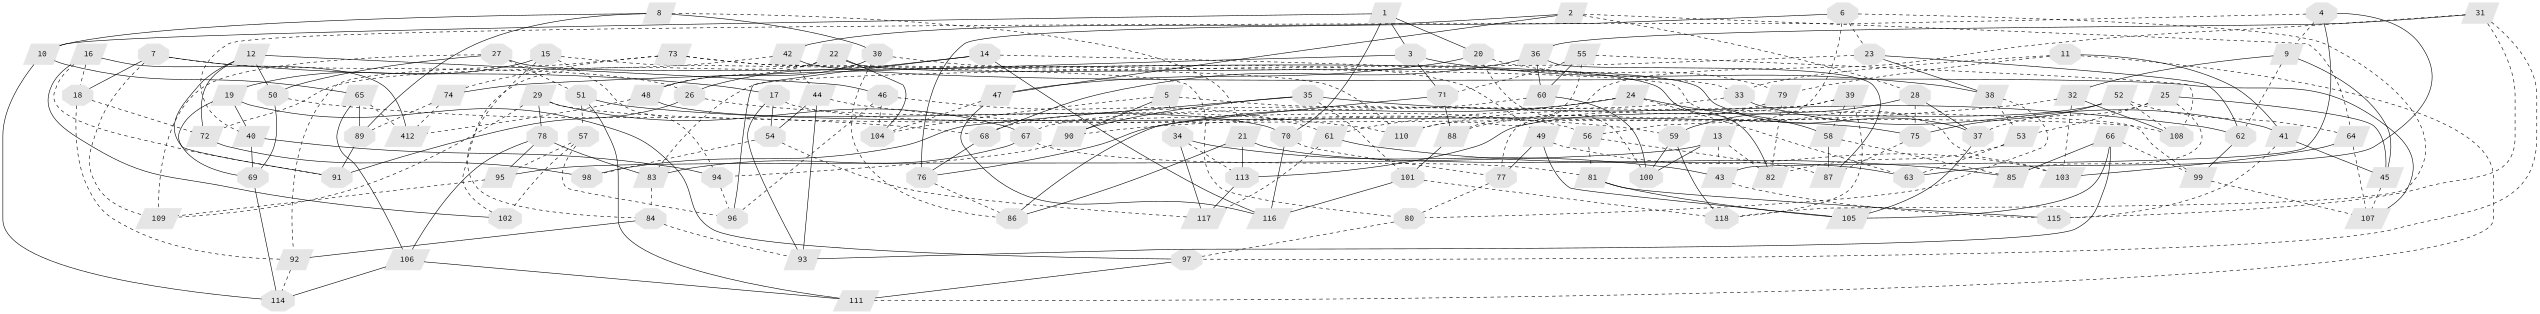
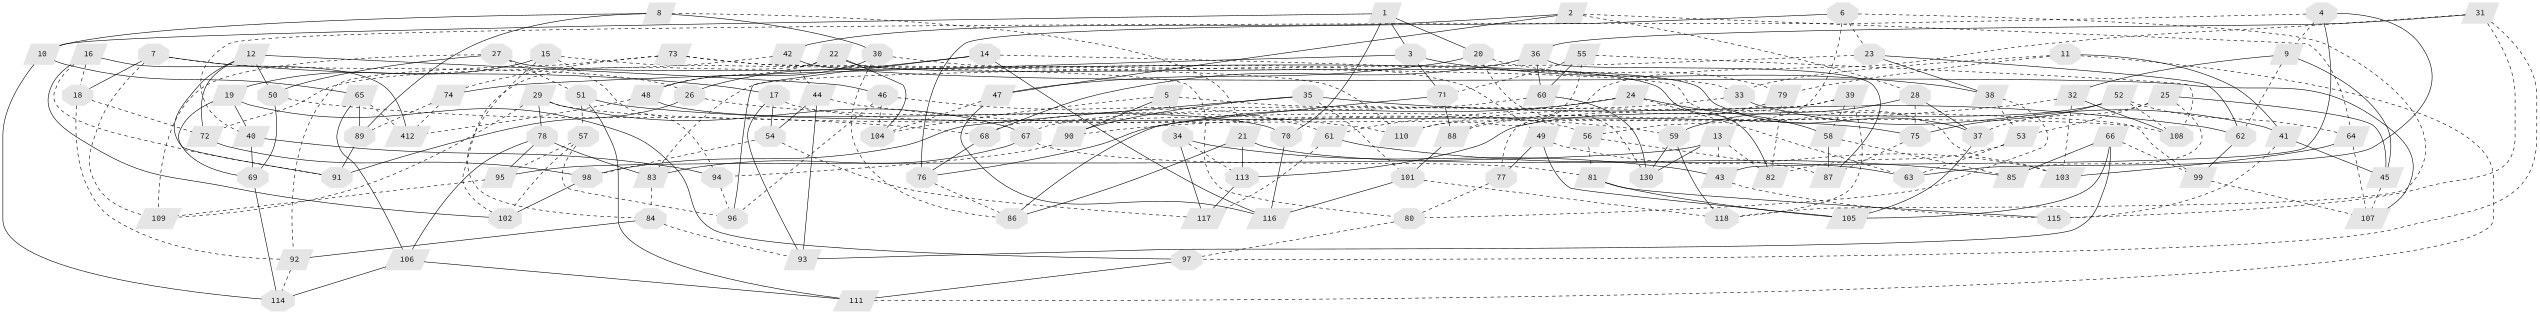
(1434, 167) -> none
(1646, 178) -> (1646, 178)
none -> (546, 198)
